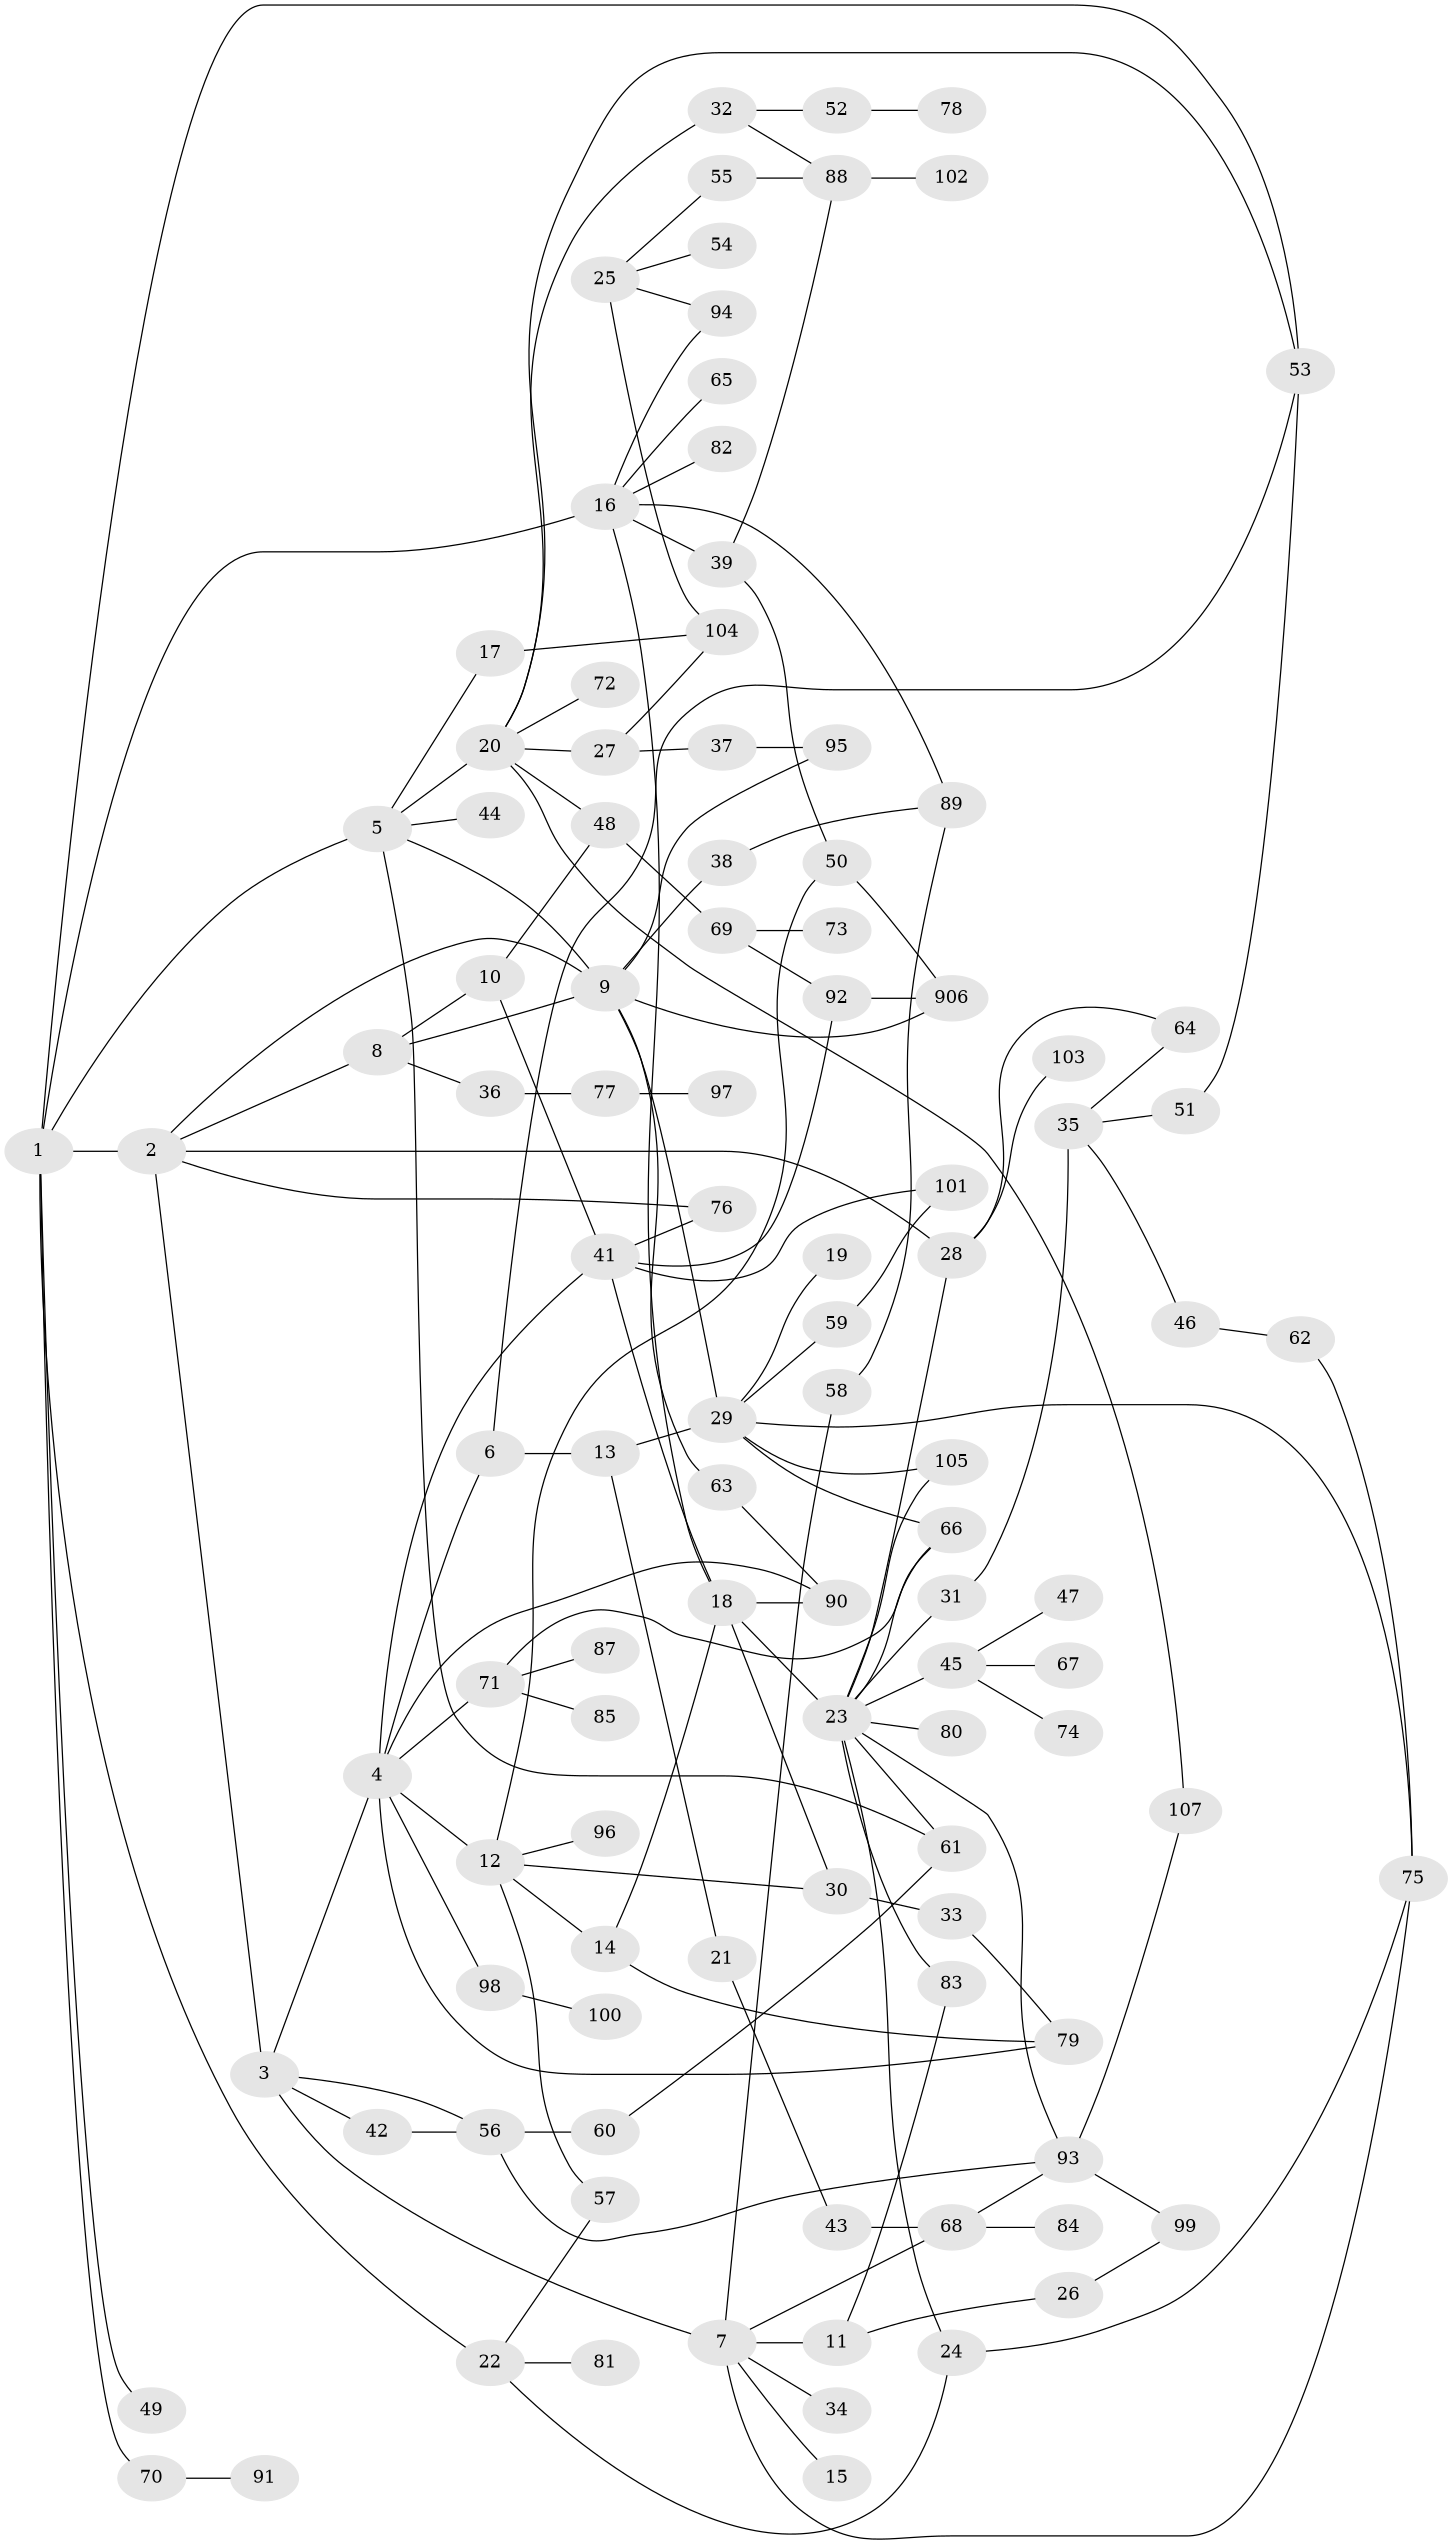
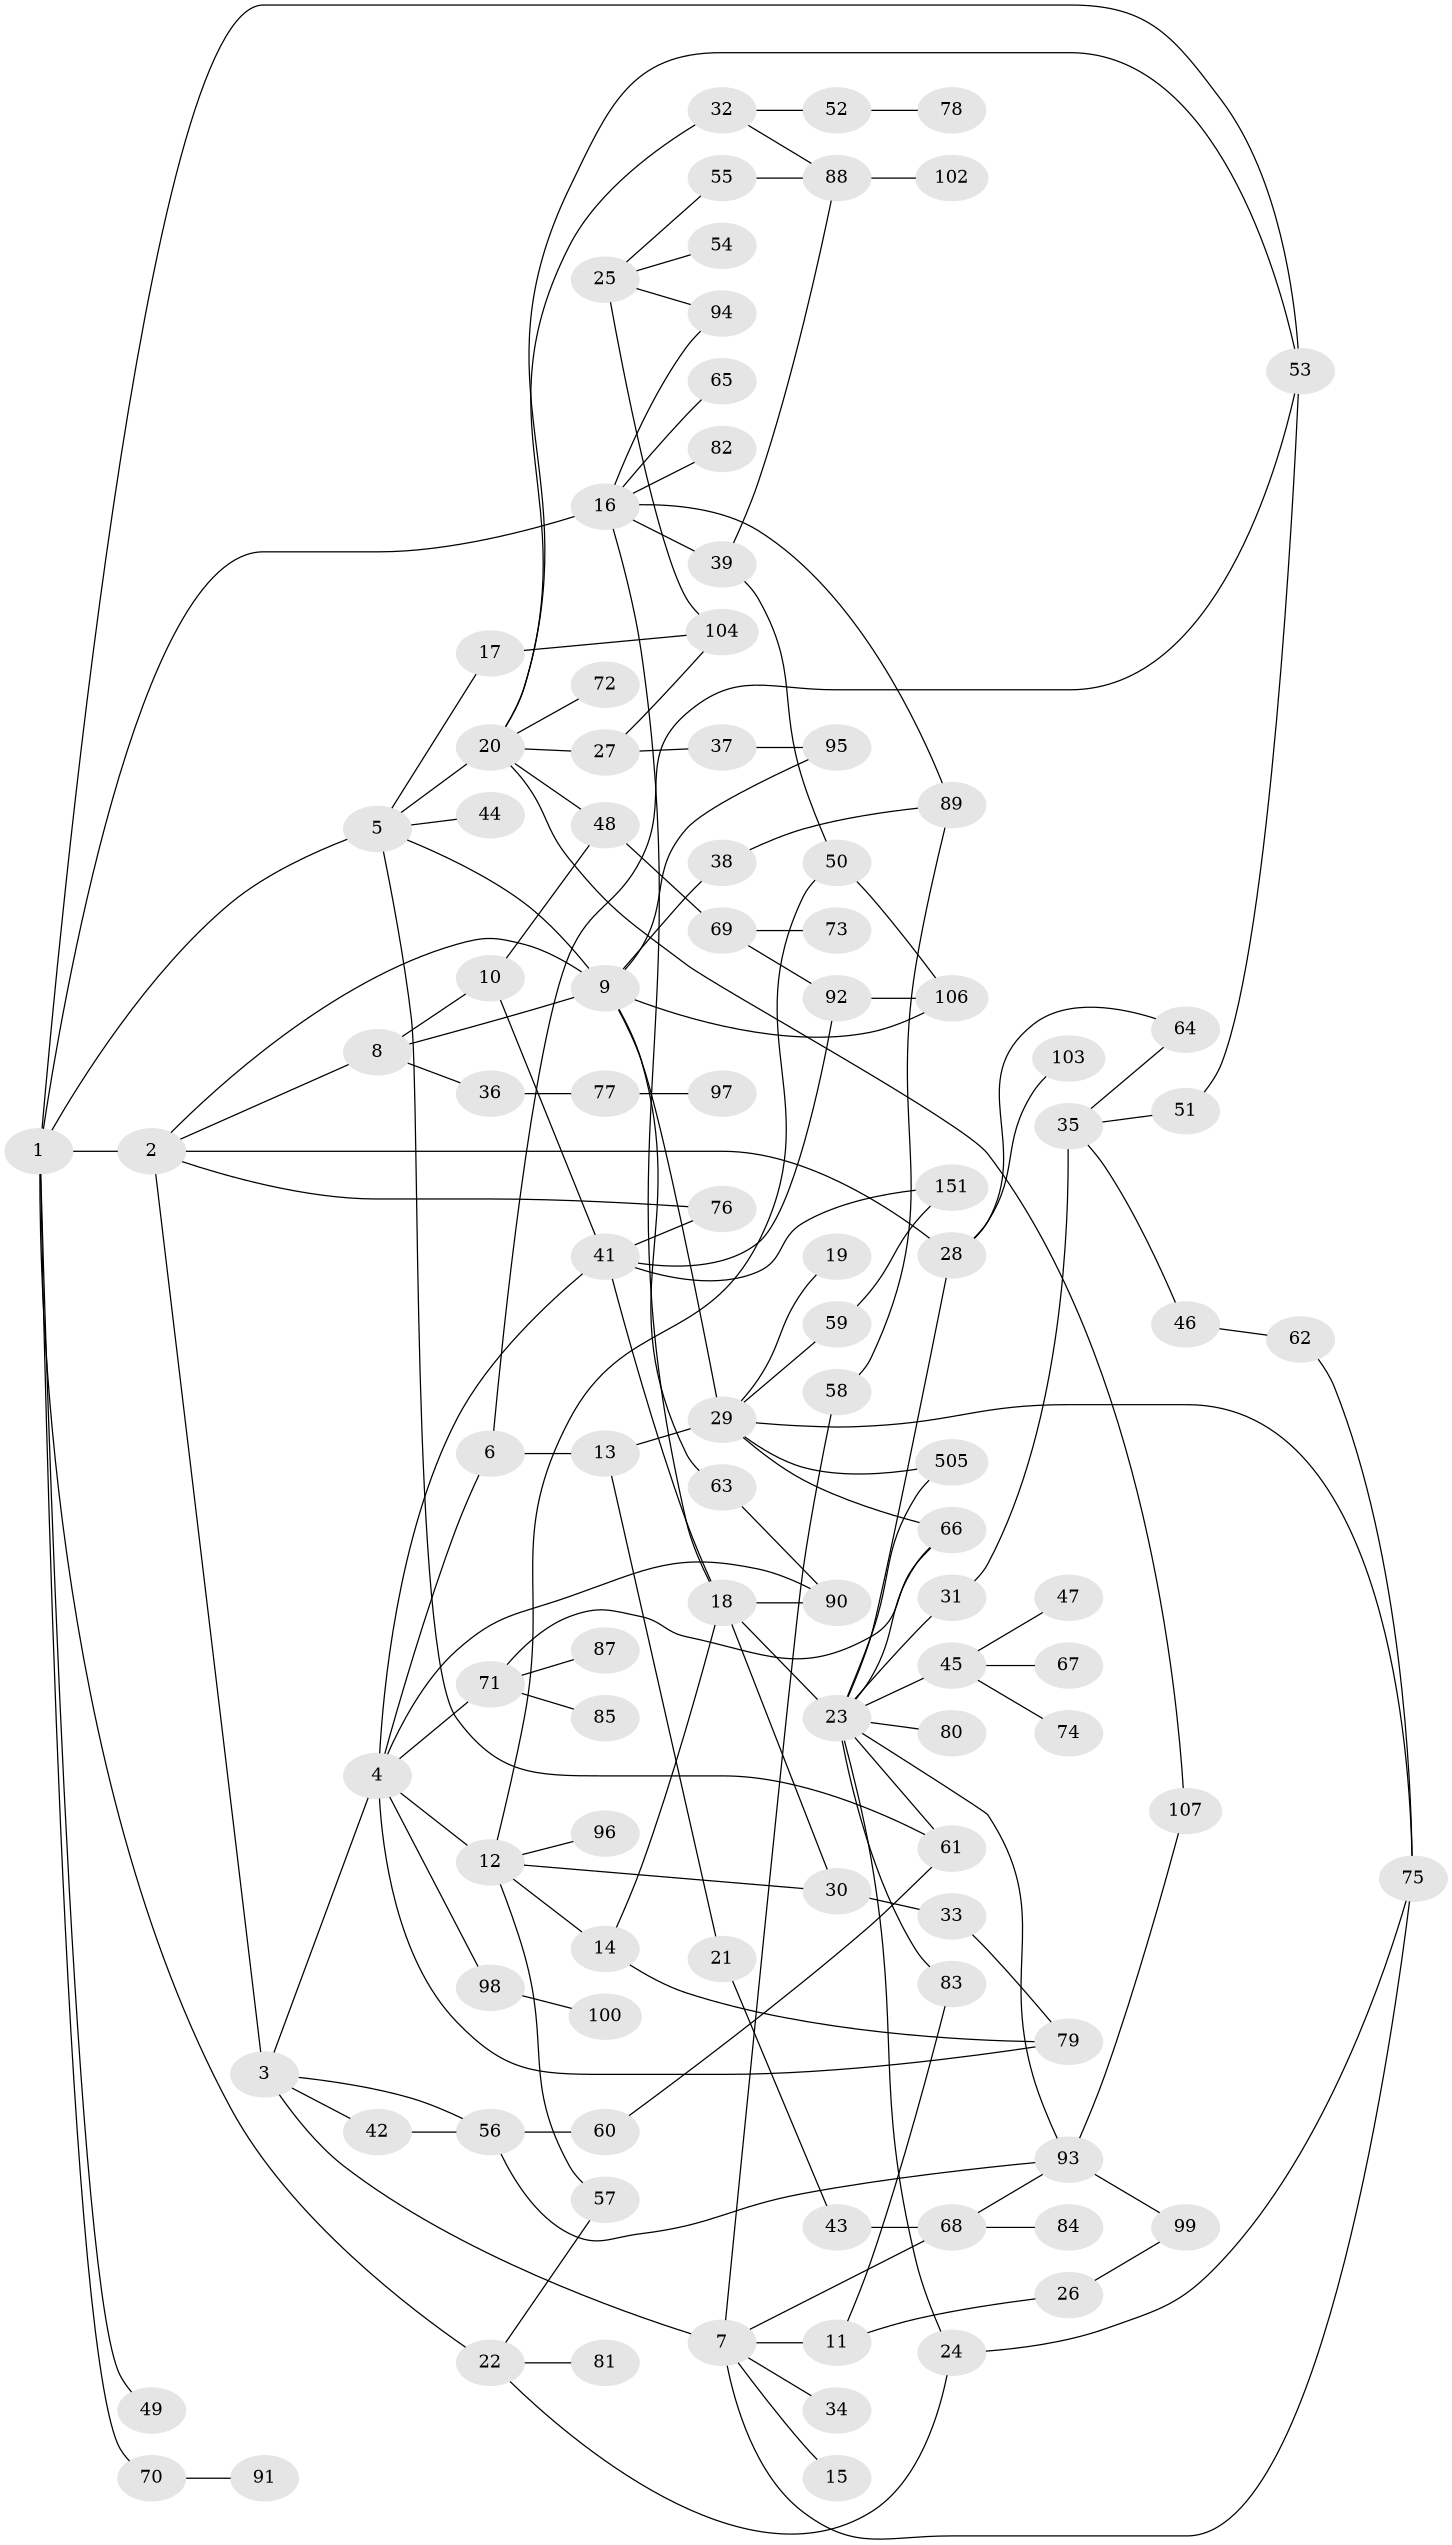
(952, 998) -> (952, 998)
(952, 1188) -> (952, 1188)
(952, 1462) -> (952, 1462)
